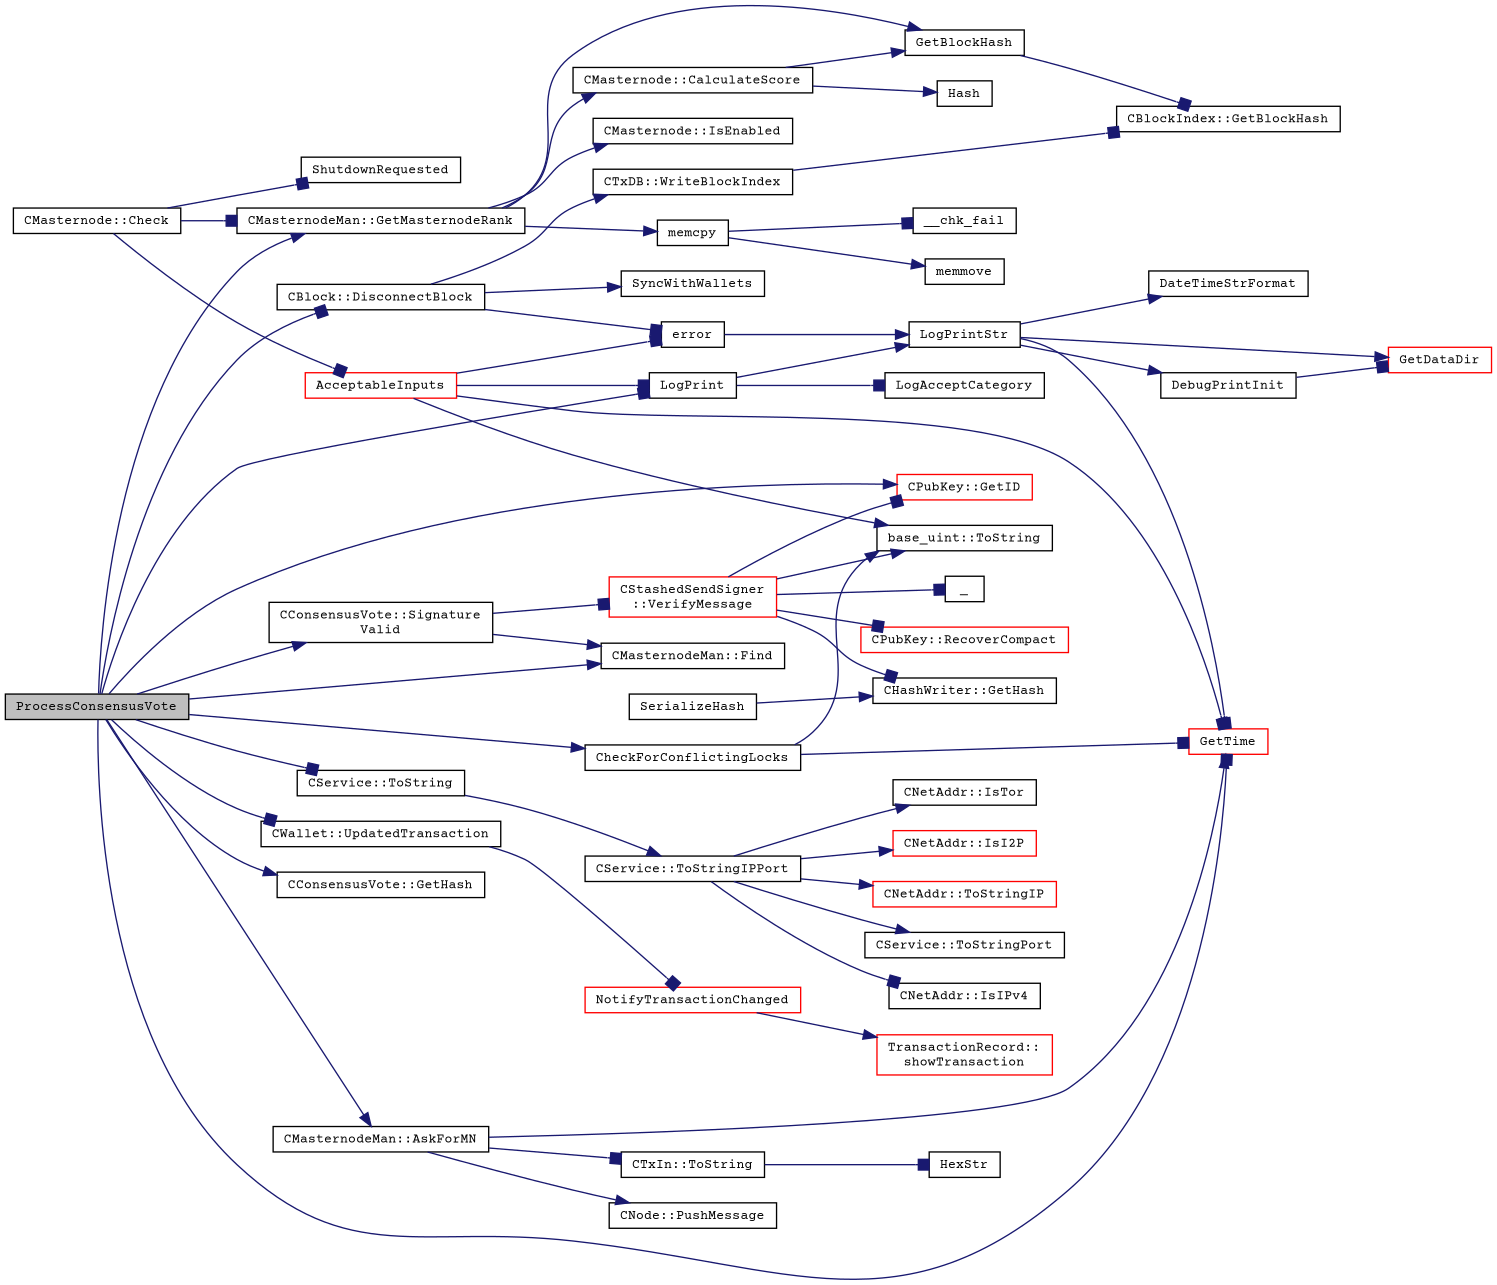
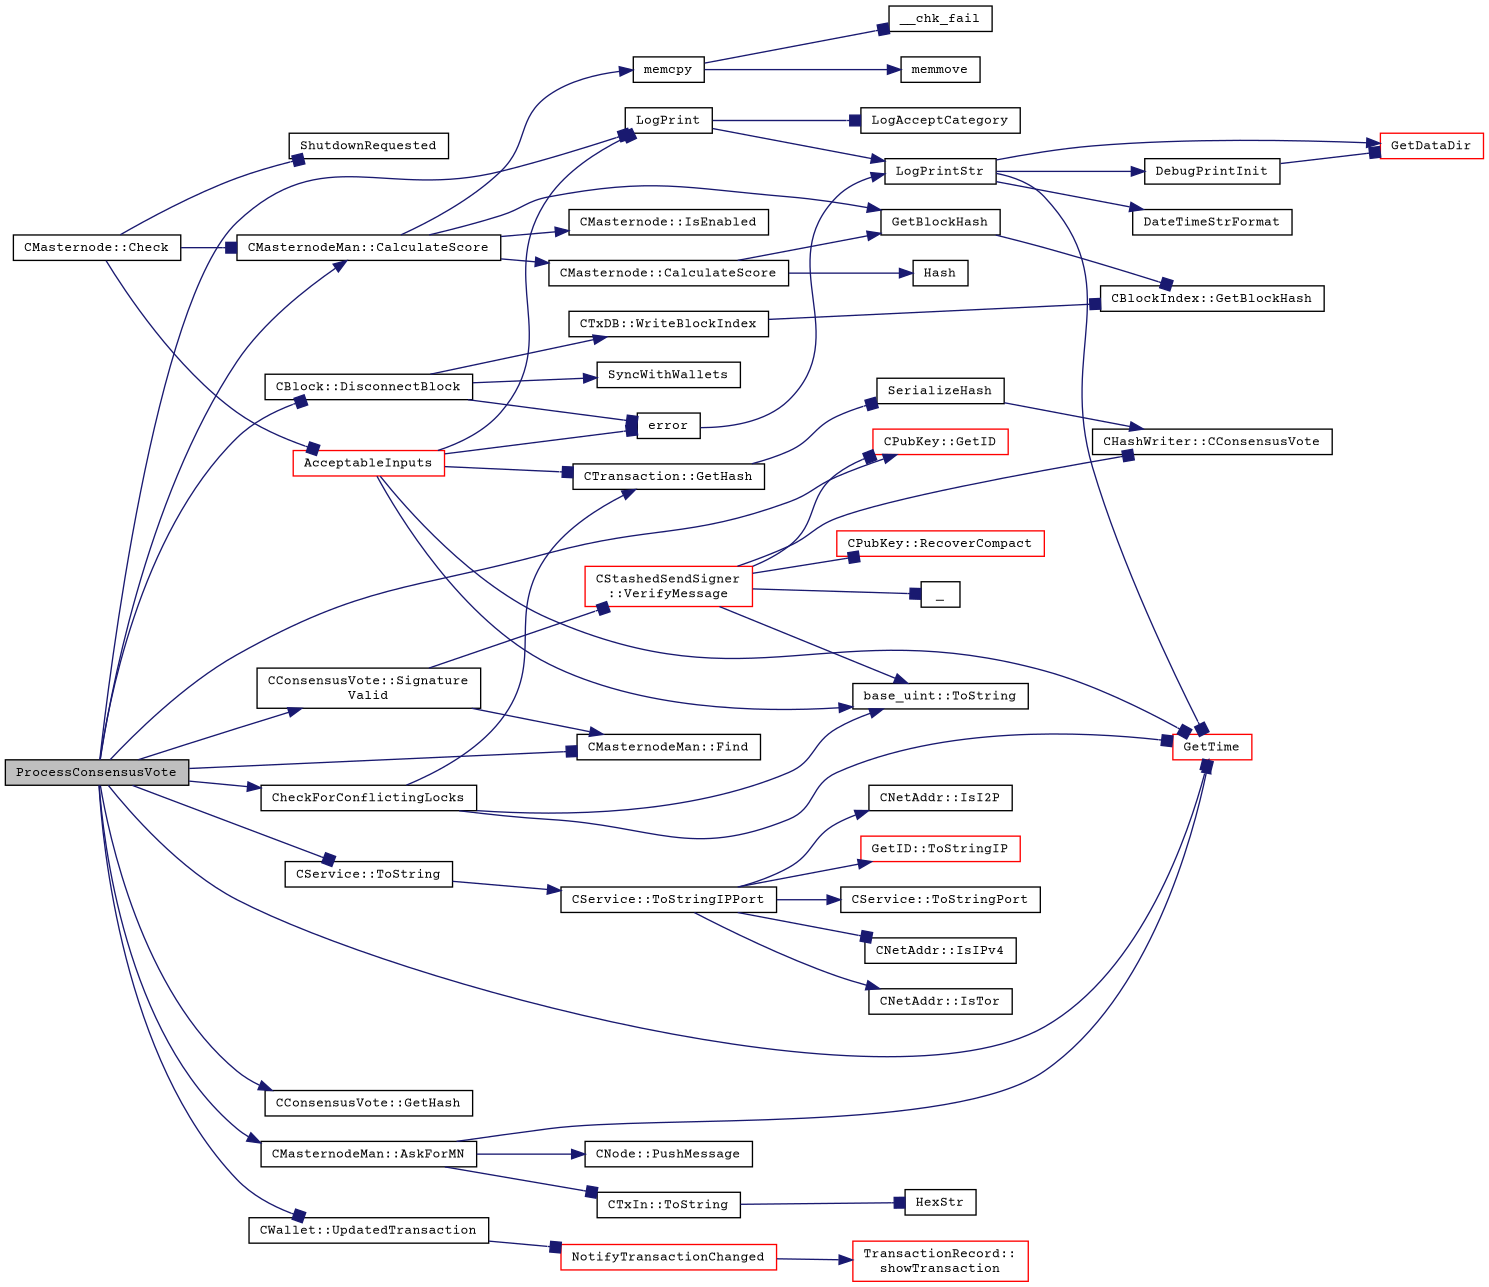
(381, 221) -> (369, 248)
none -> (669, 477)
(388, 682) -> (376, 760)
(965, 691) -> (1212, 442)
(965, 843) -> (941, 798)
(965, 894) -> (941, 849)
